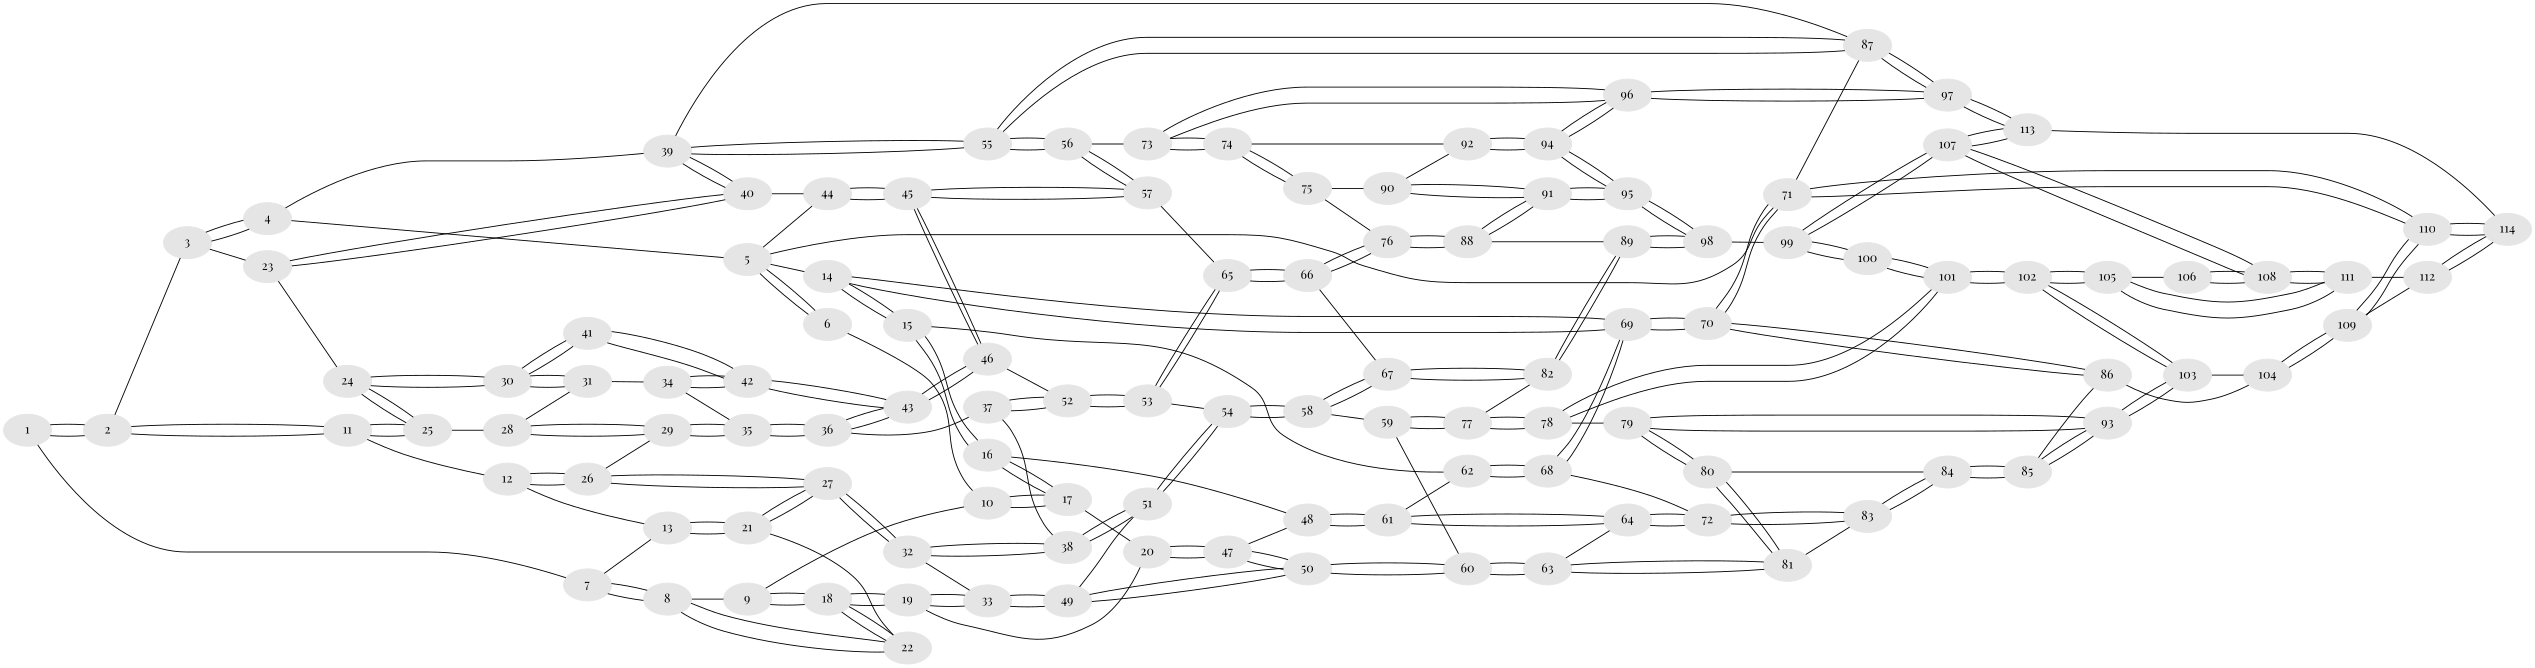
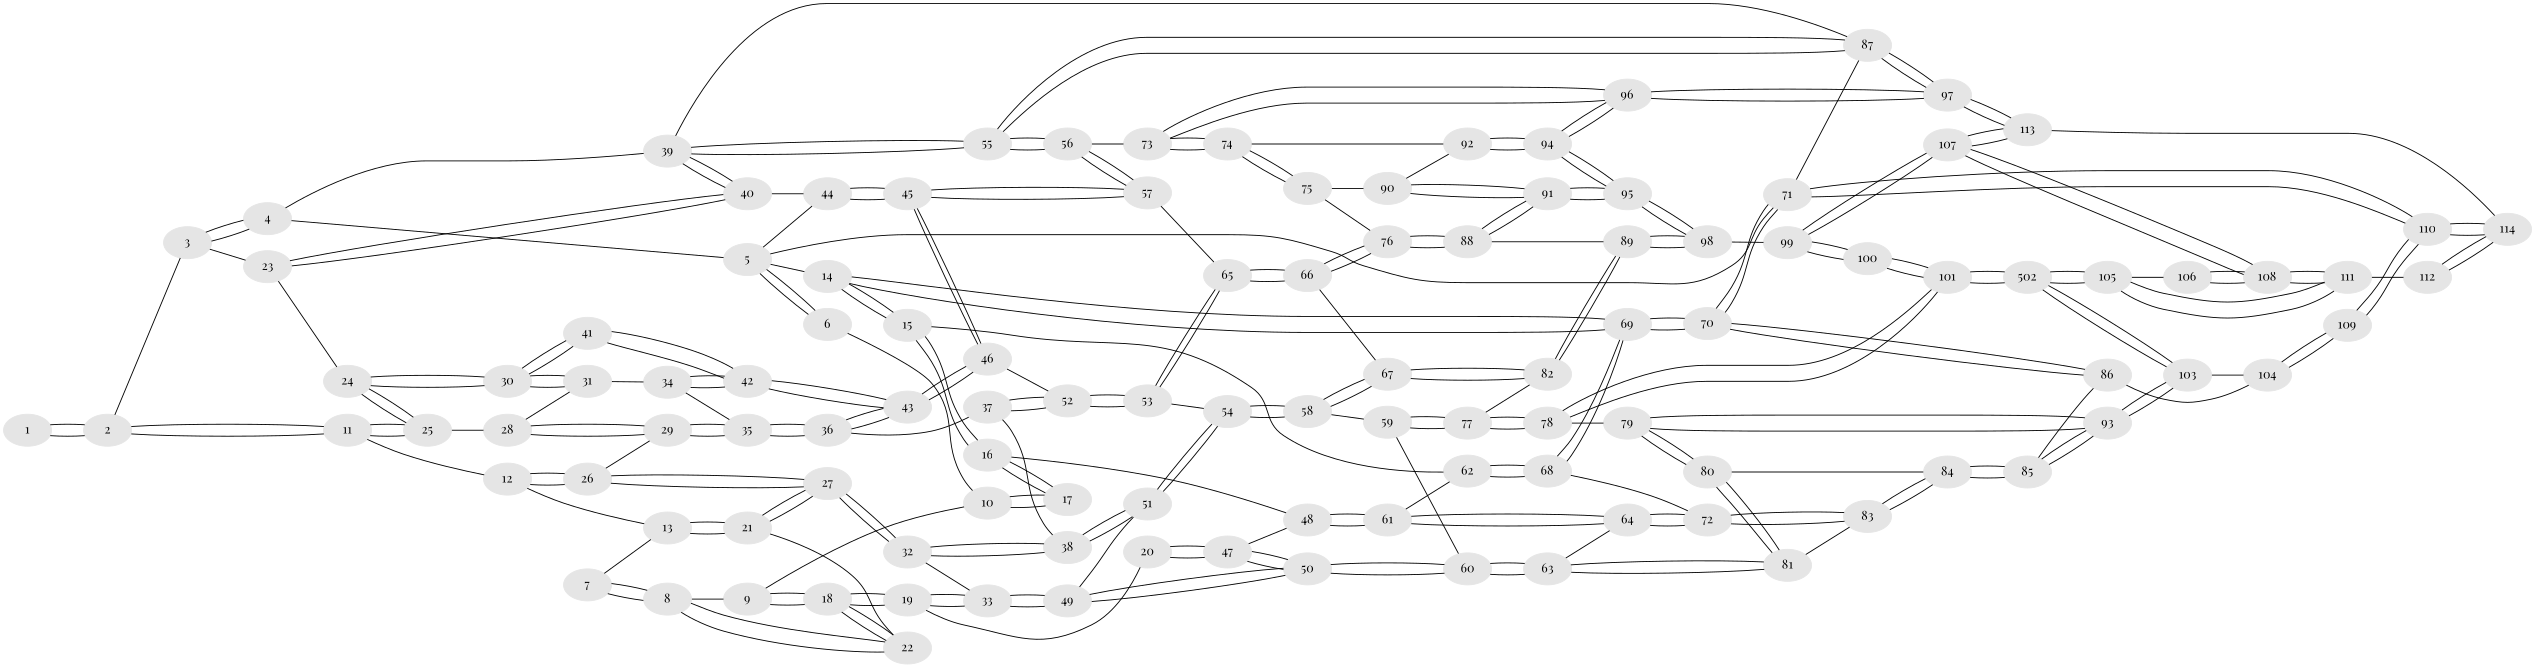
(2028, 277) -> (2028, 277)
(2388, 301) -> none
(1097, 519) -> none
(283, 552) -> none
